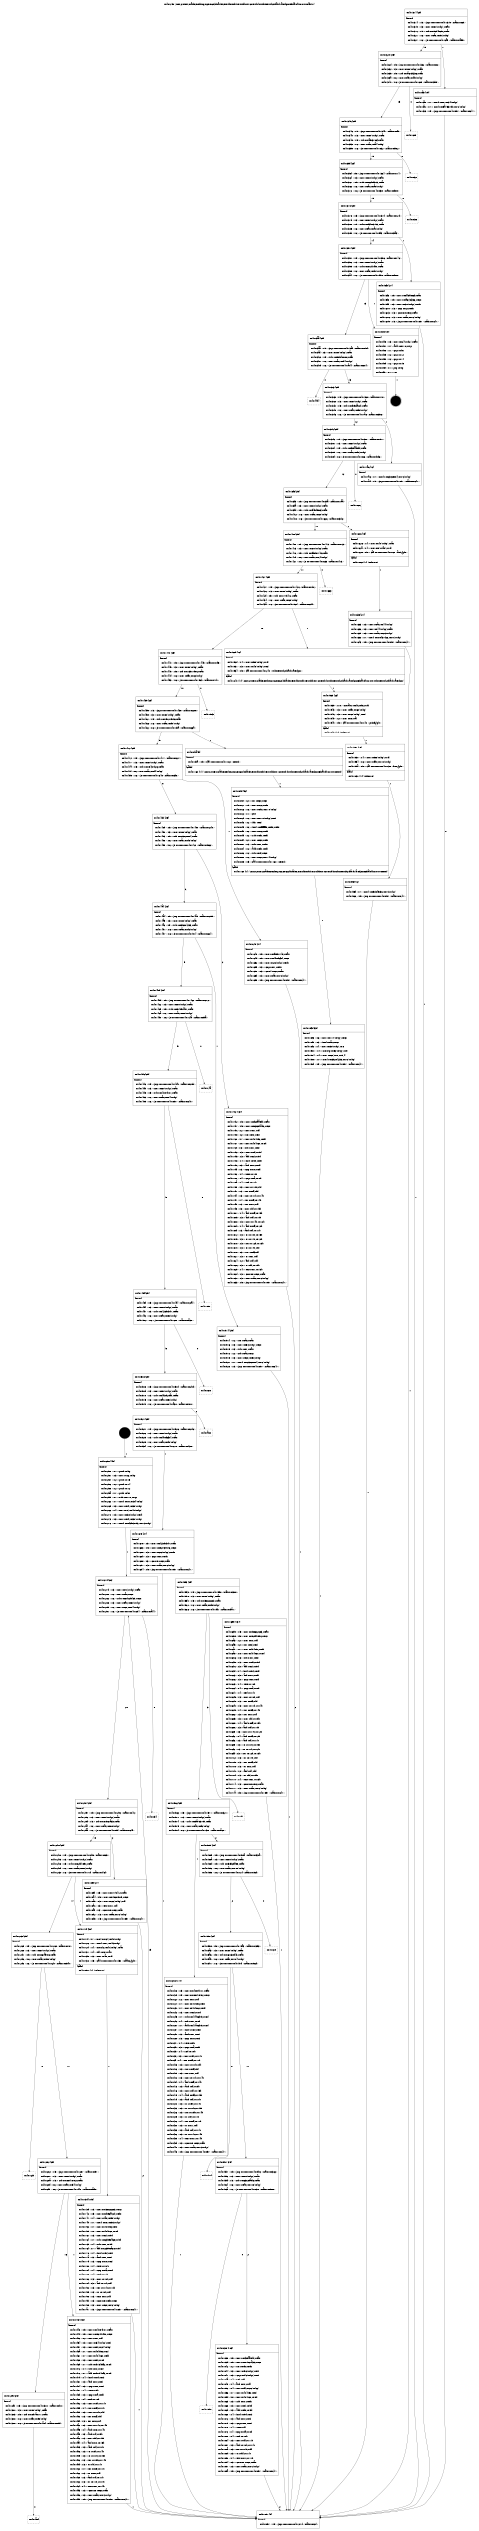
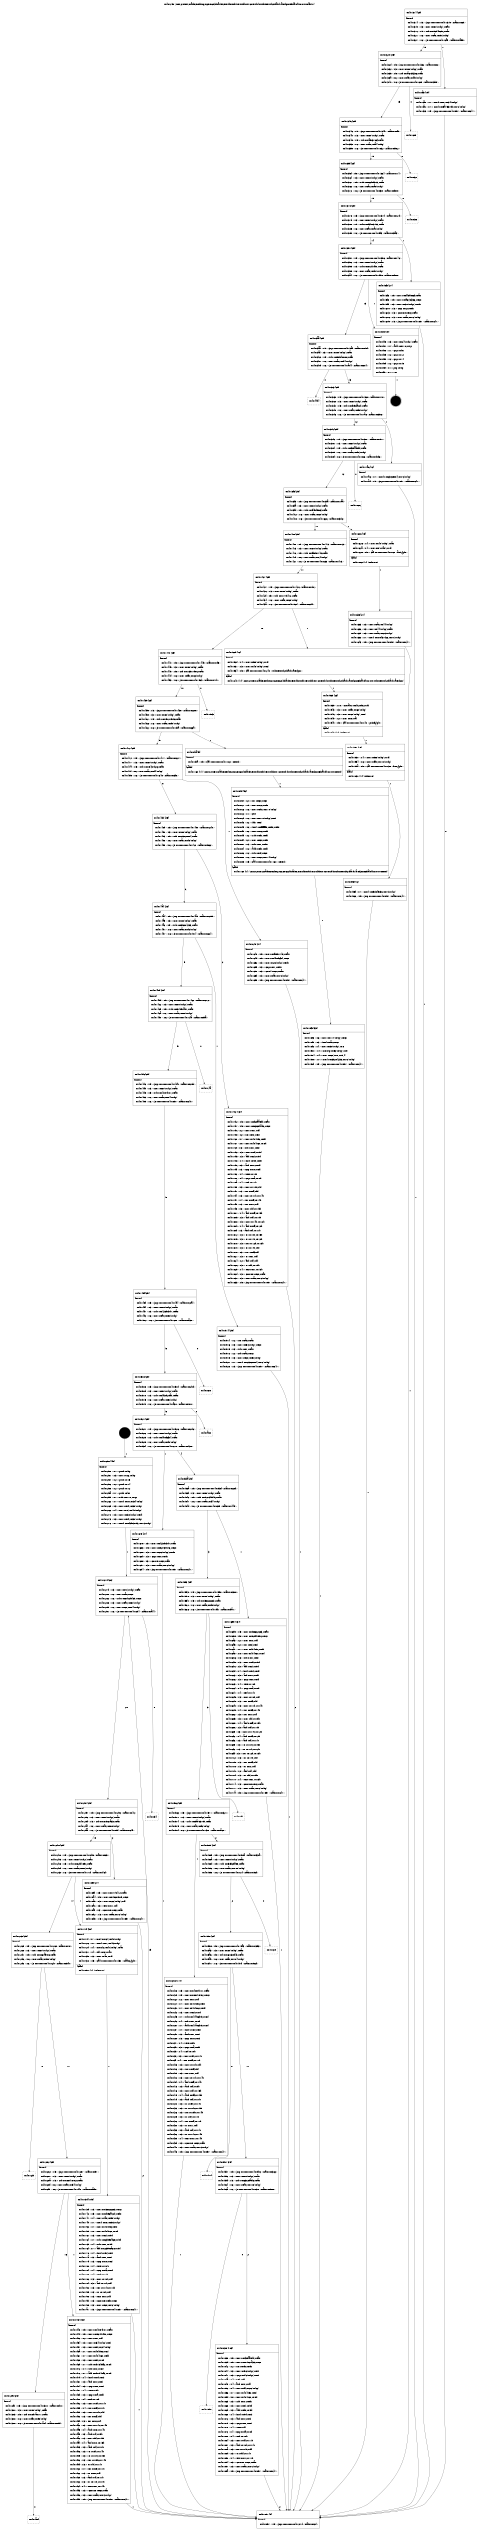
(326, 591) -> none
(205, 1307) -> none
none -> (165, 1411)
none -> (208, 1493)
